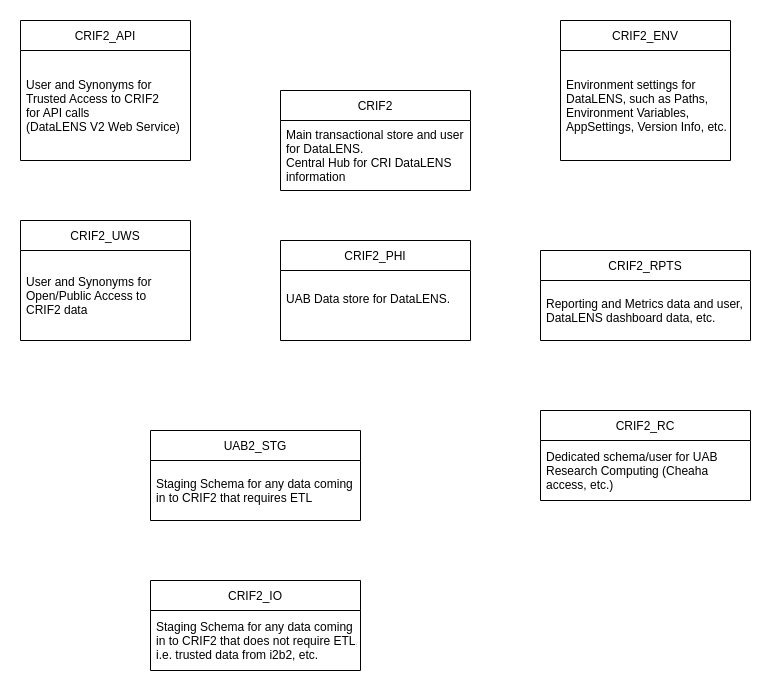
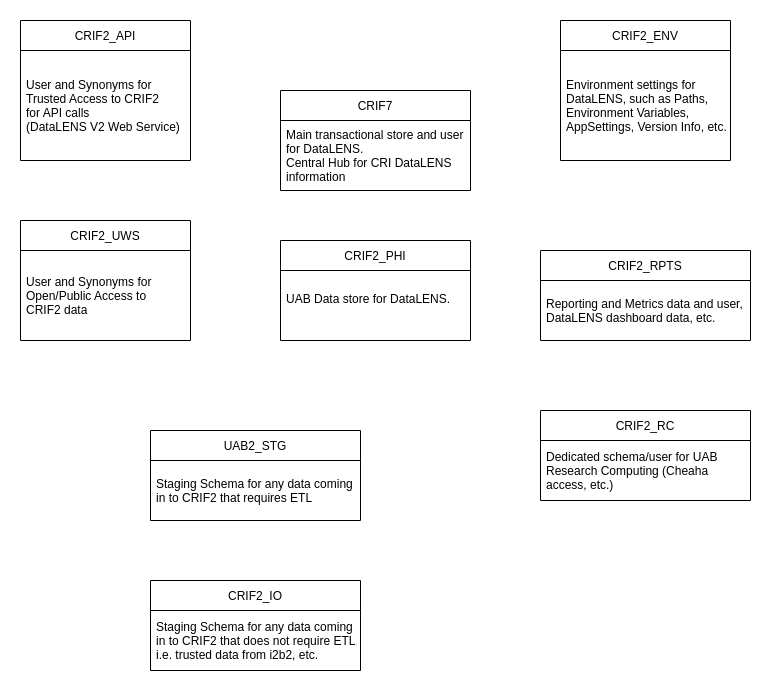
(375, 106) -> (375, 106)
